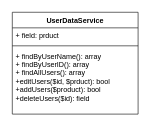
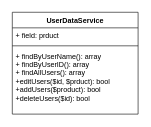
(62, 56) -> (62, 56)
